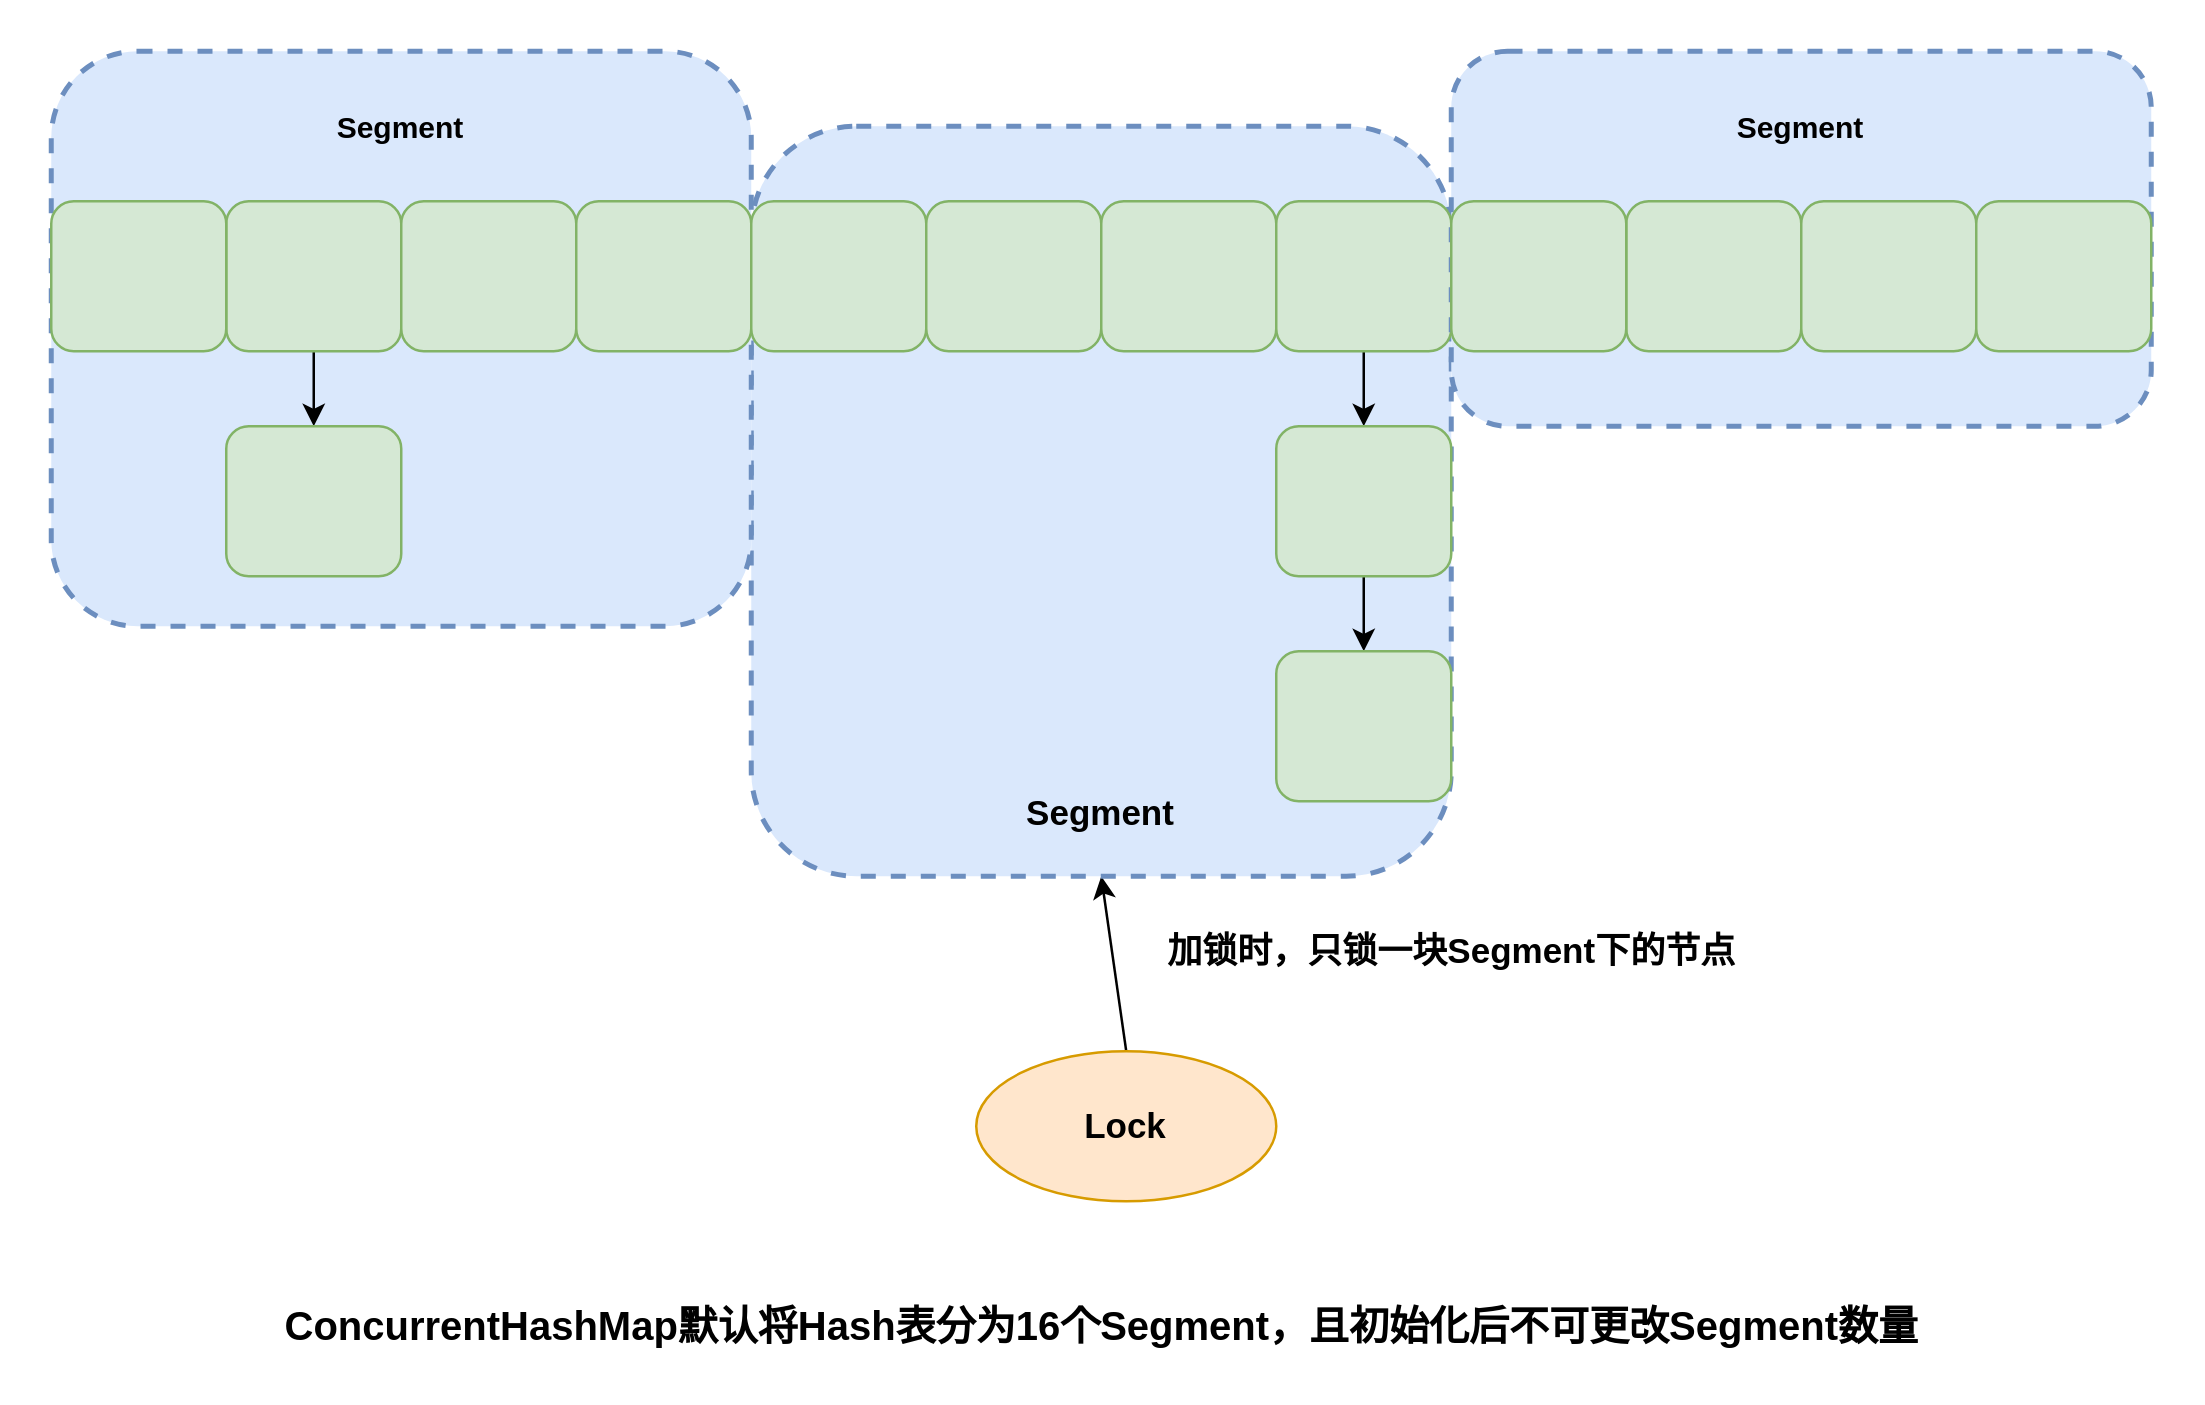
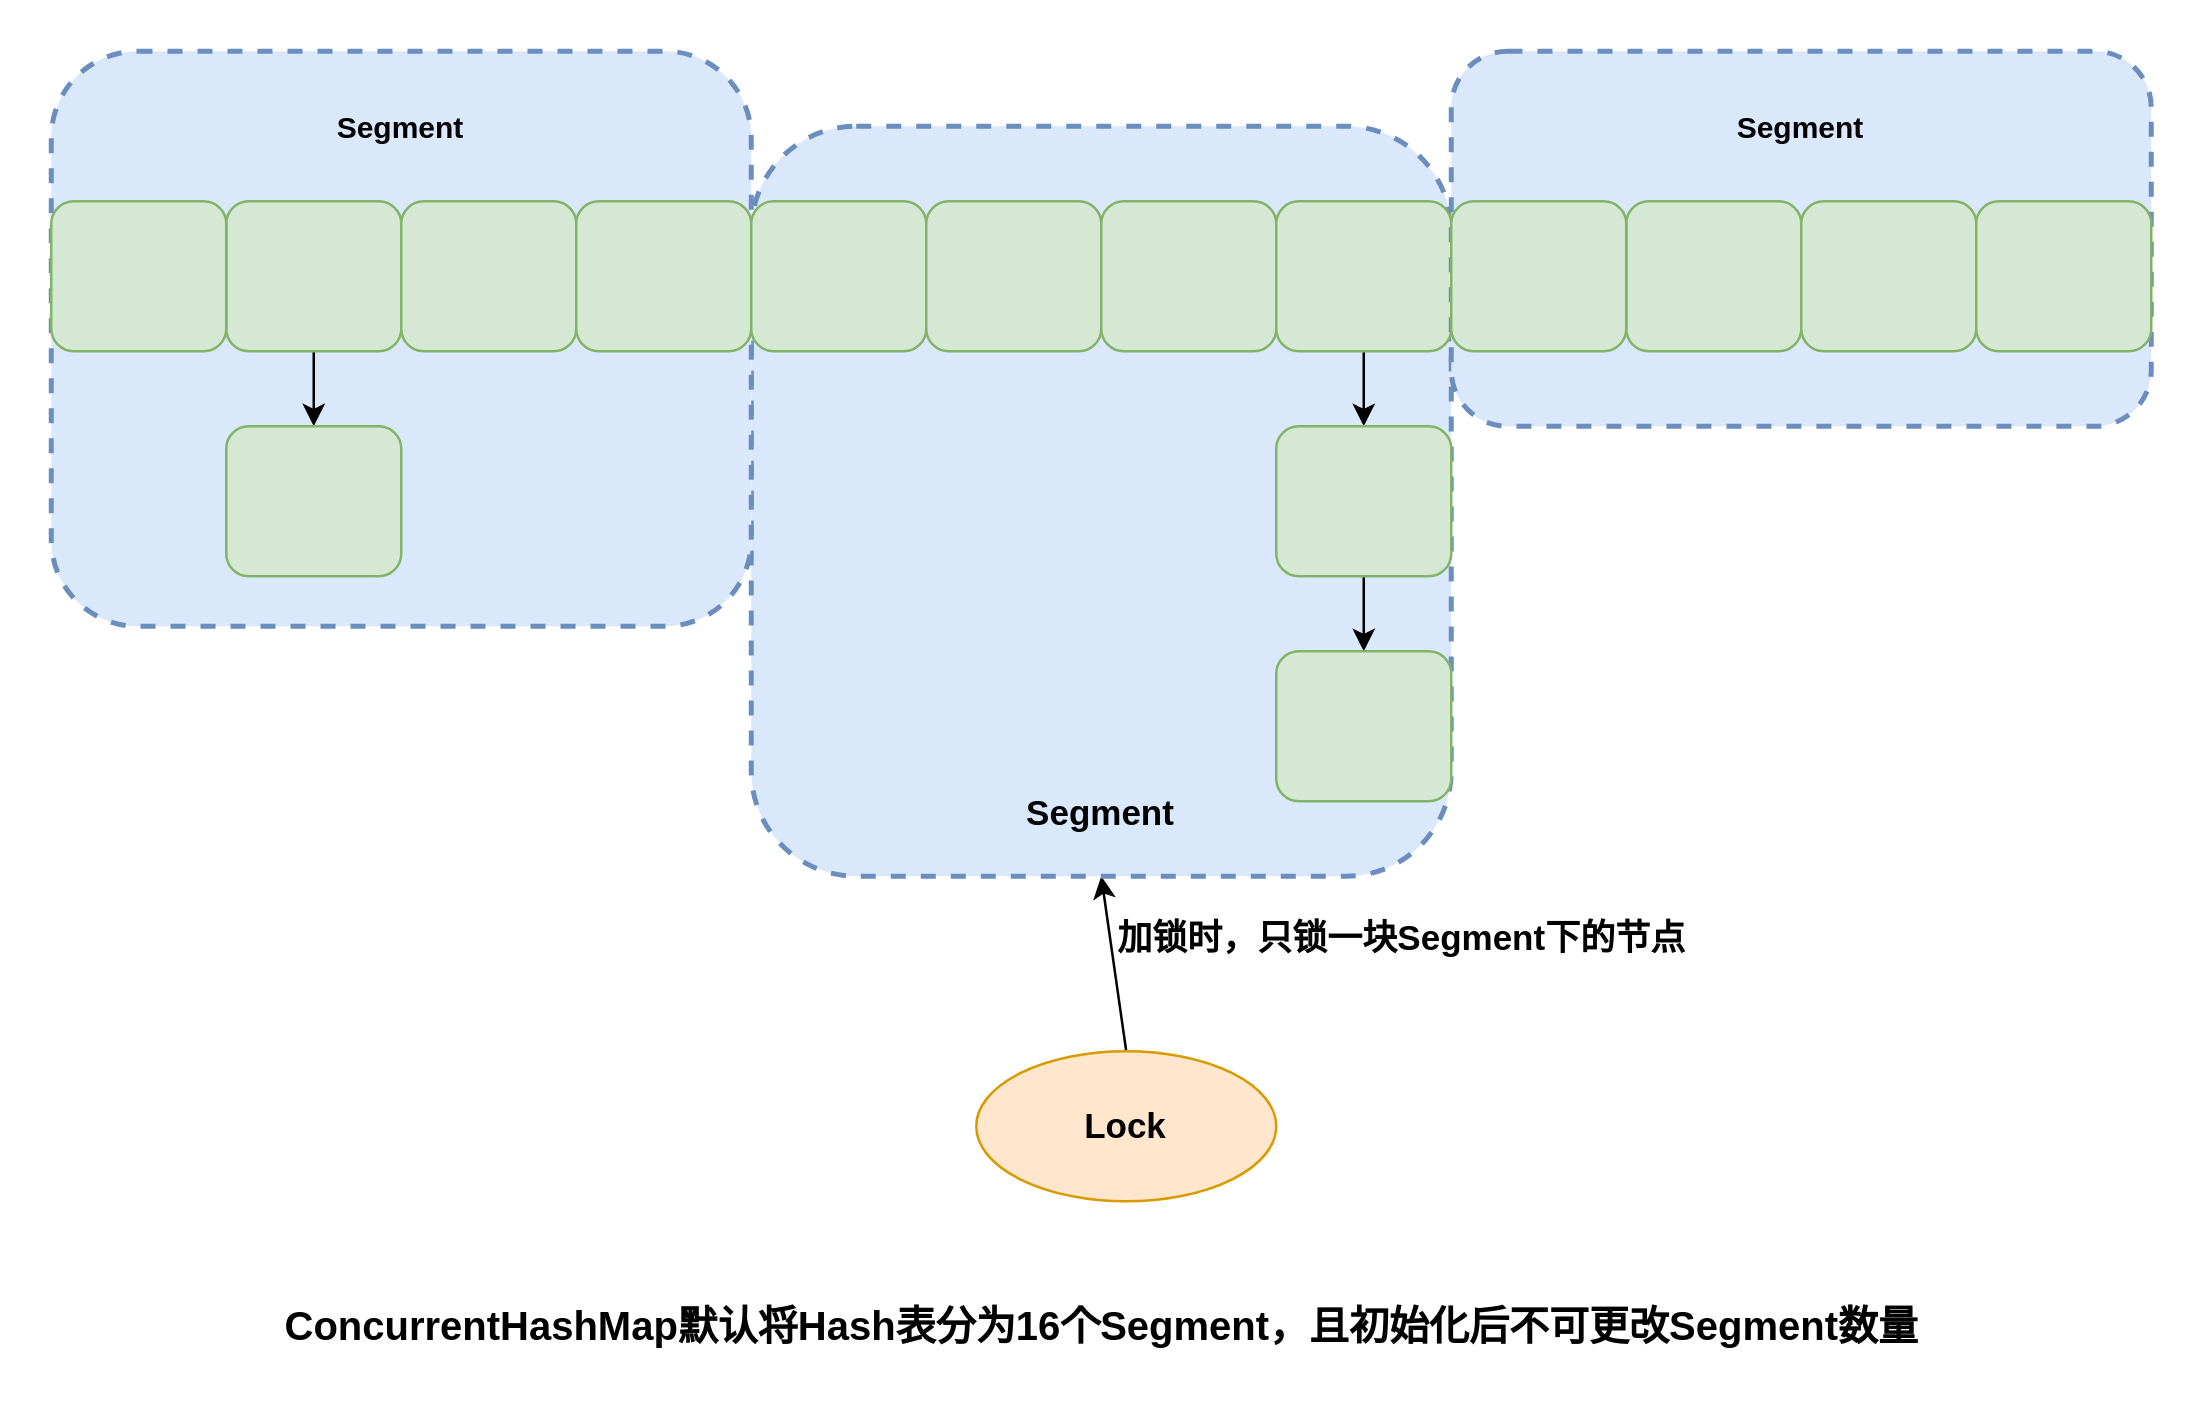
(1451, 951) -> (1401, 939)
